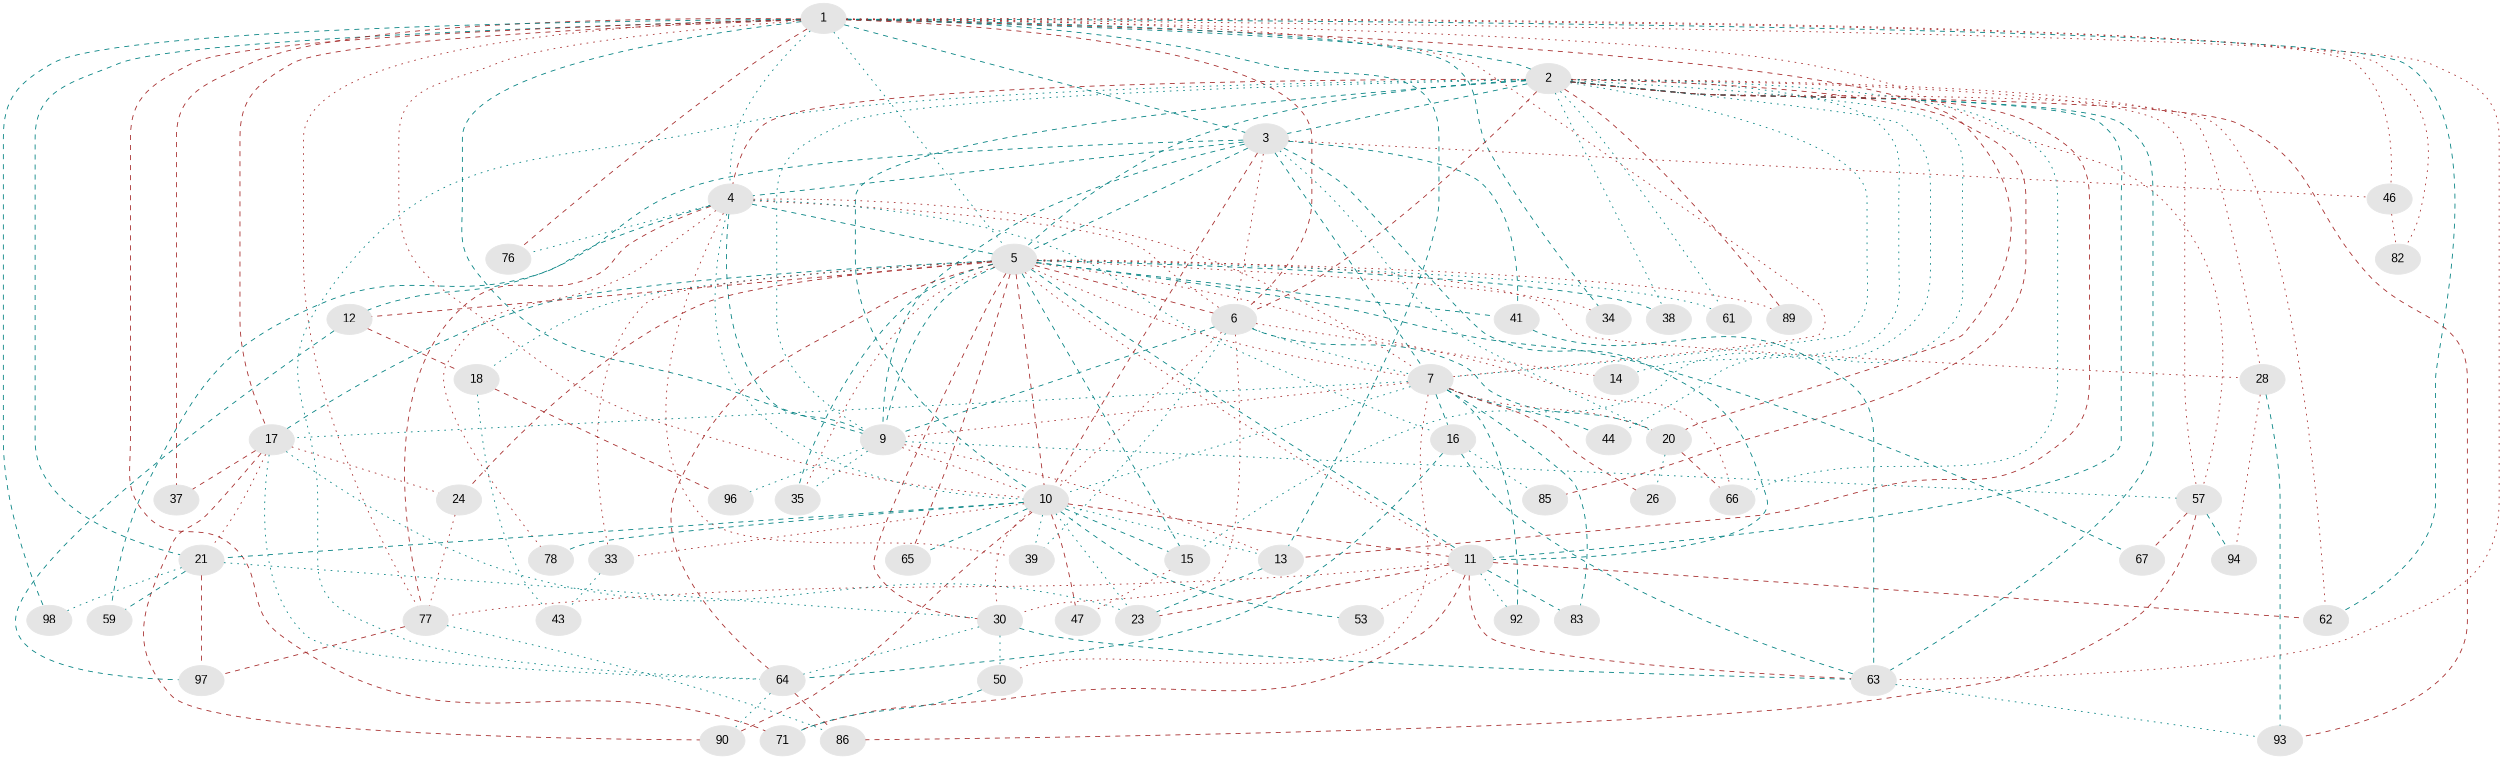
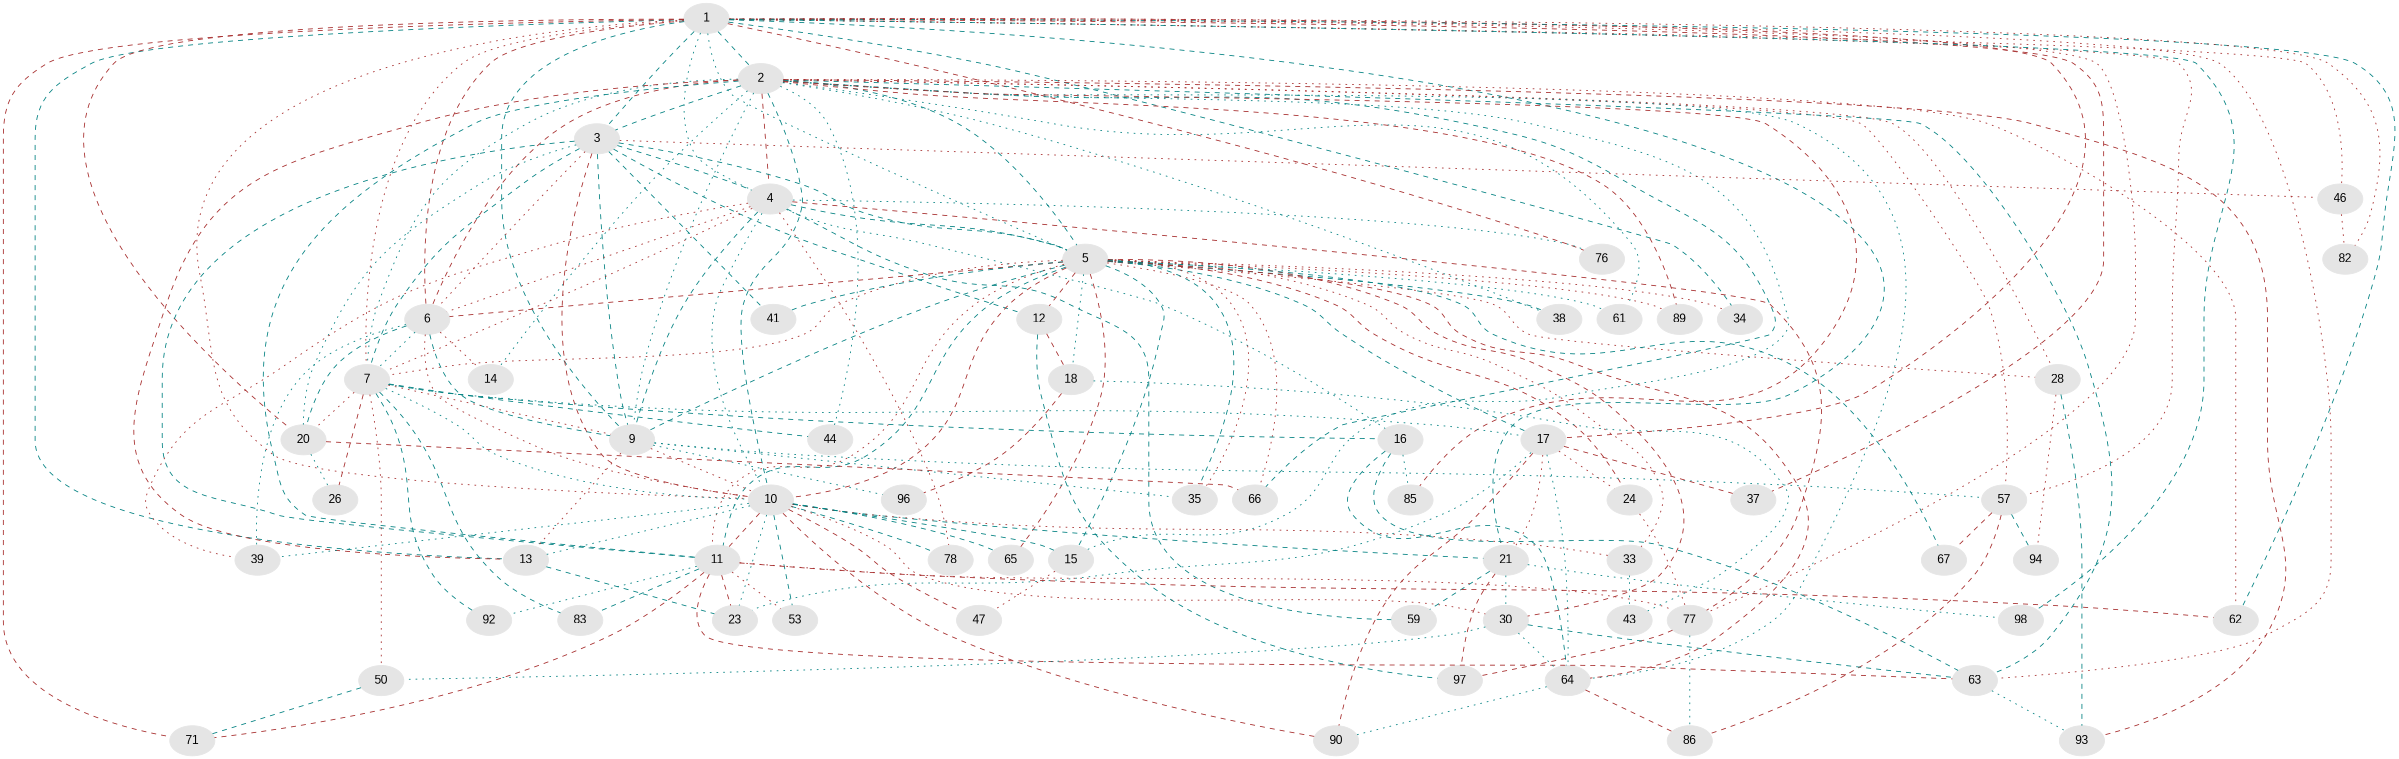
(2058, 203) -> (1585, 159)
(1833, 372) -> none
(1227, 557) -> none
